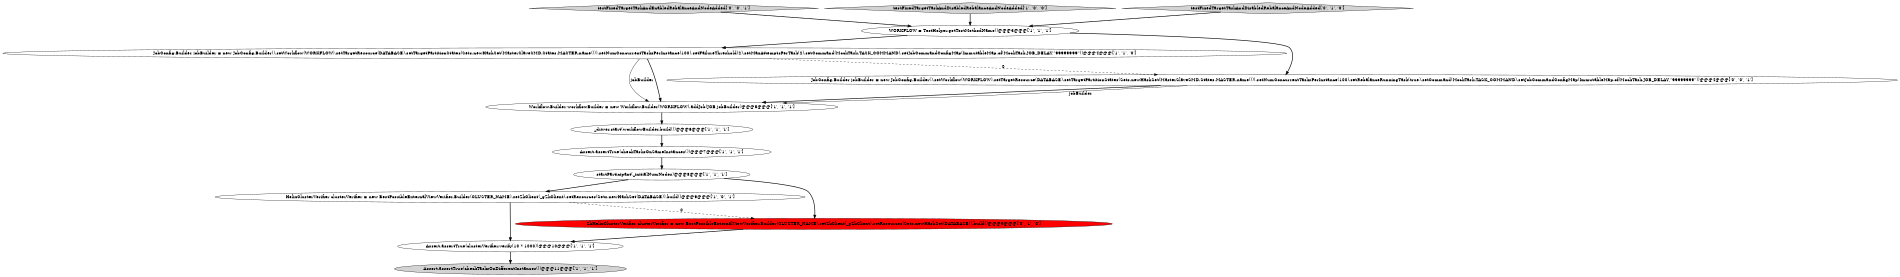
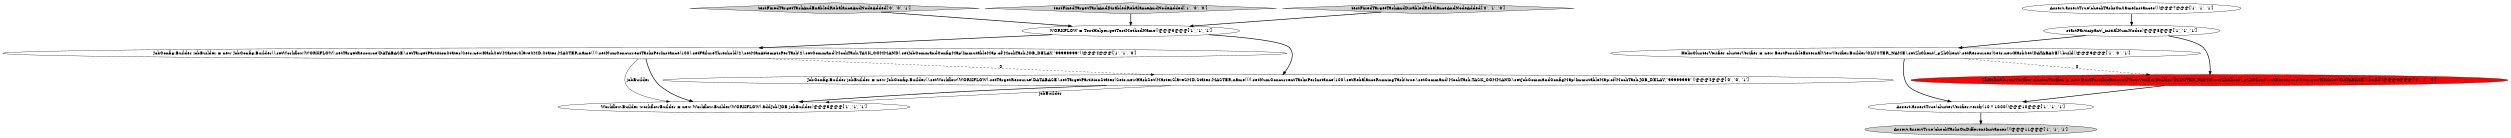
(662, 130) -> none
